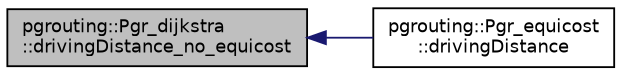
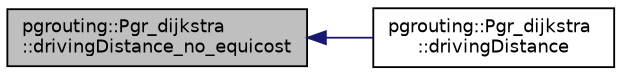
(494, 38) -> (494, 38)
